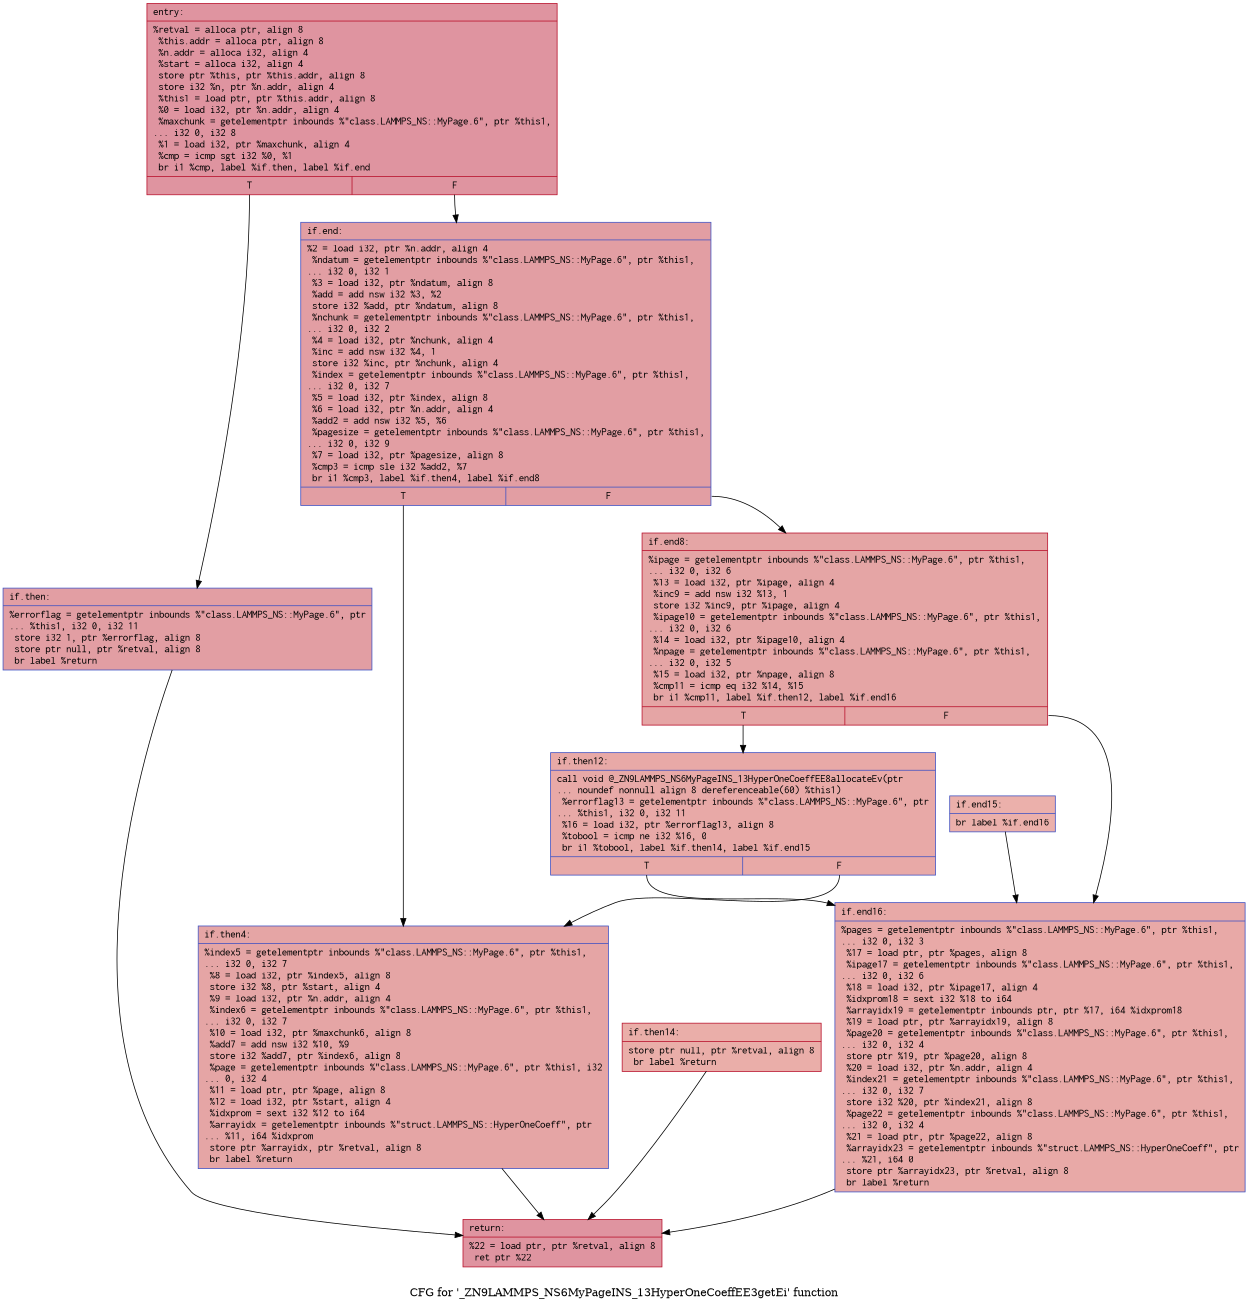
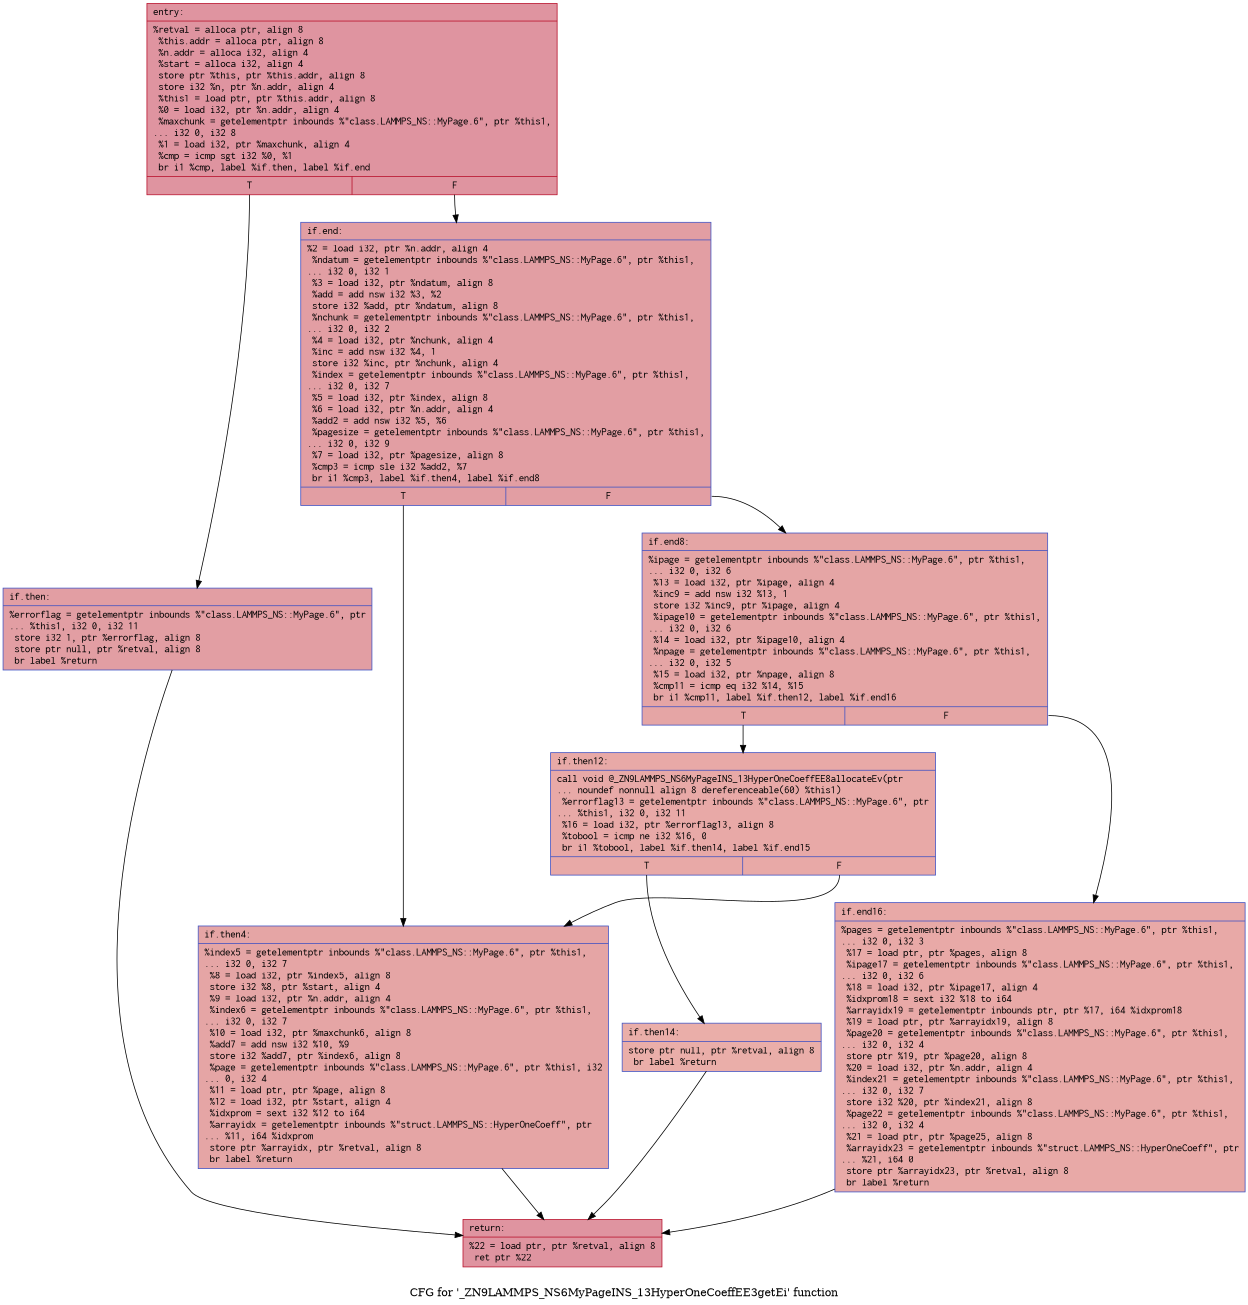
(845, 629) -> (845, 629)
(1003, 814) -> none
(732, 899) -> (663, 950)
(722, 1047) -> (722, 1047)
(937, 1136) -> (937, 1136)
